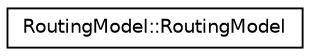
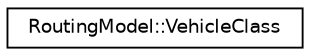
(155, 28) -> (155, 28)
